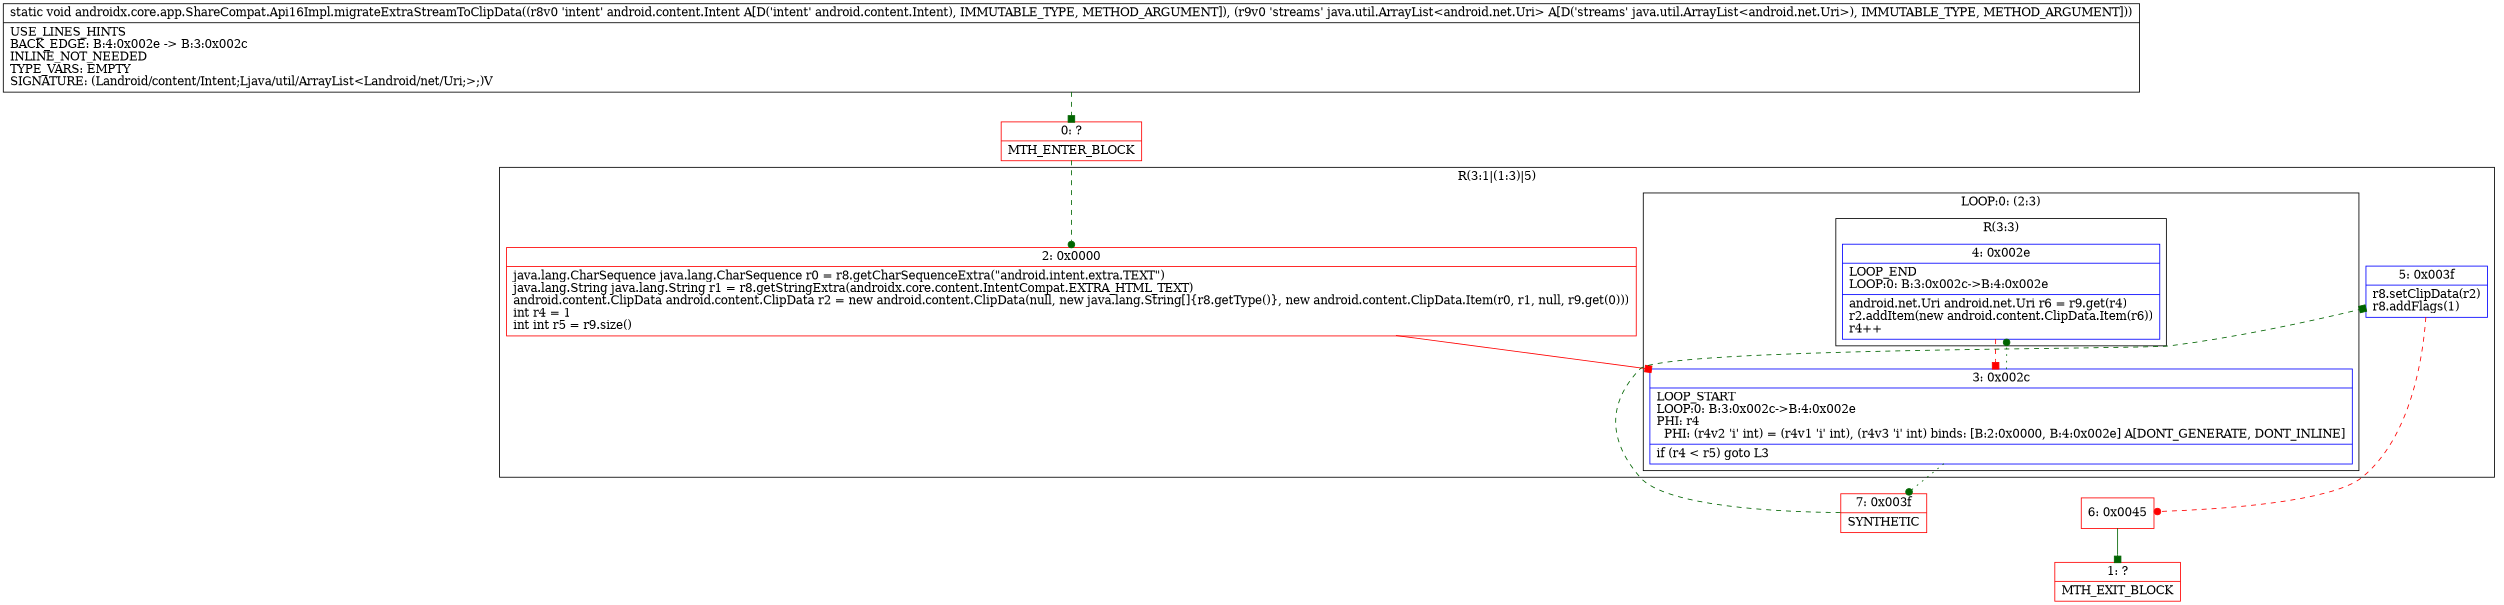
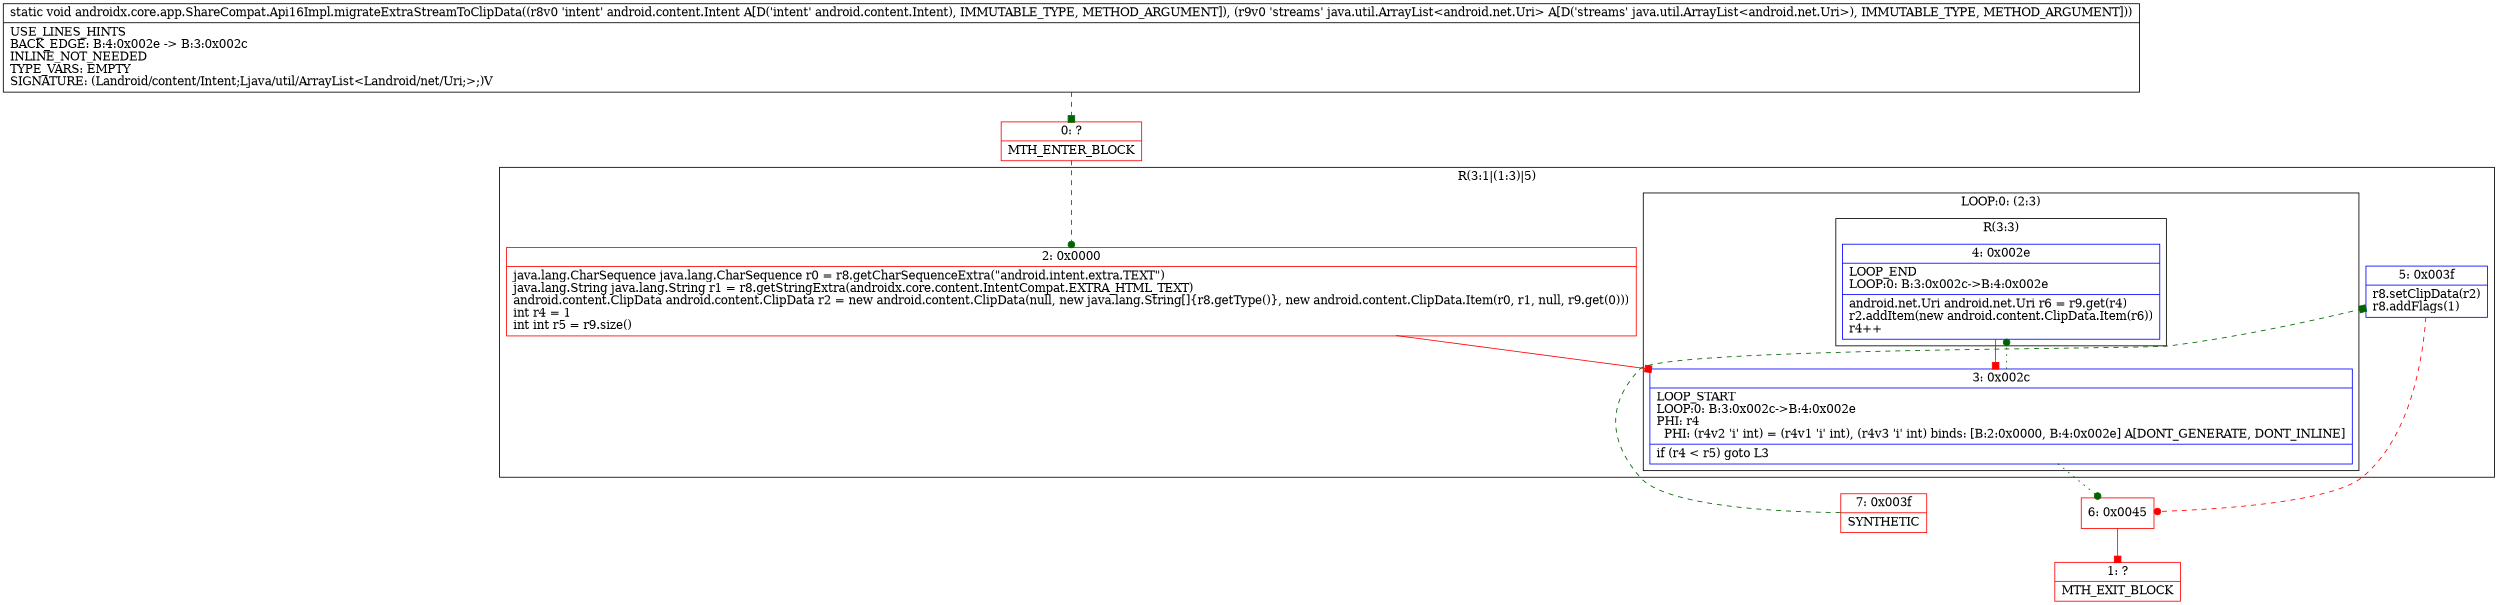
(1996, 354) -> (1996, 354)
(1921, 483) -> (2081, 483)
(2118, 541) -> (2118, 541)
